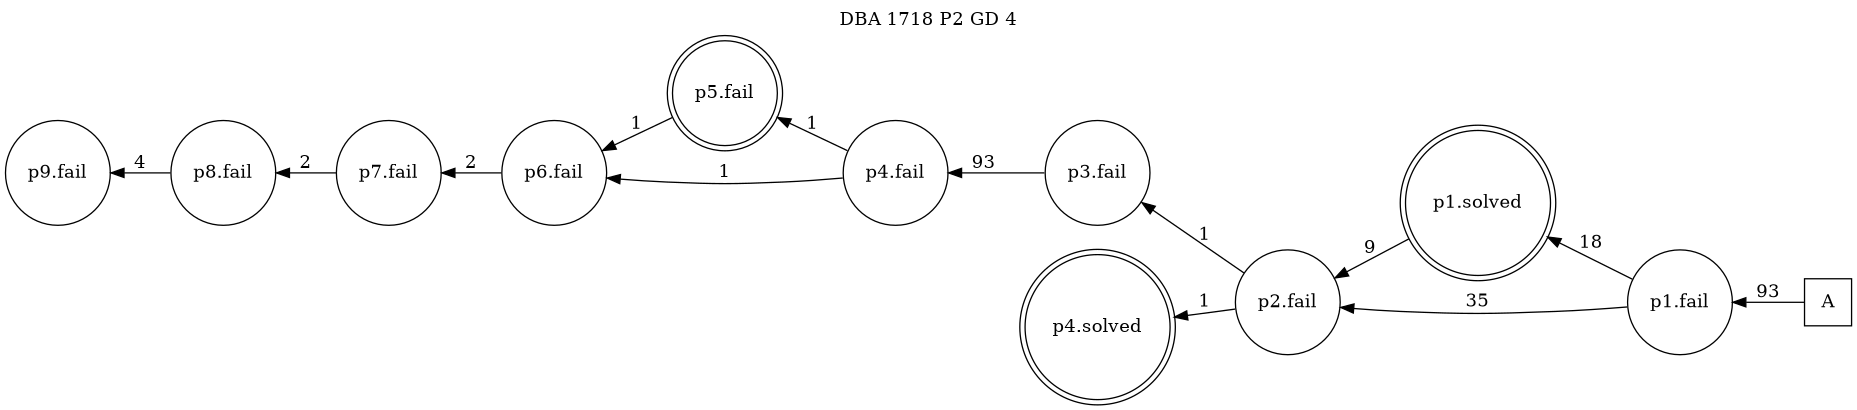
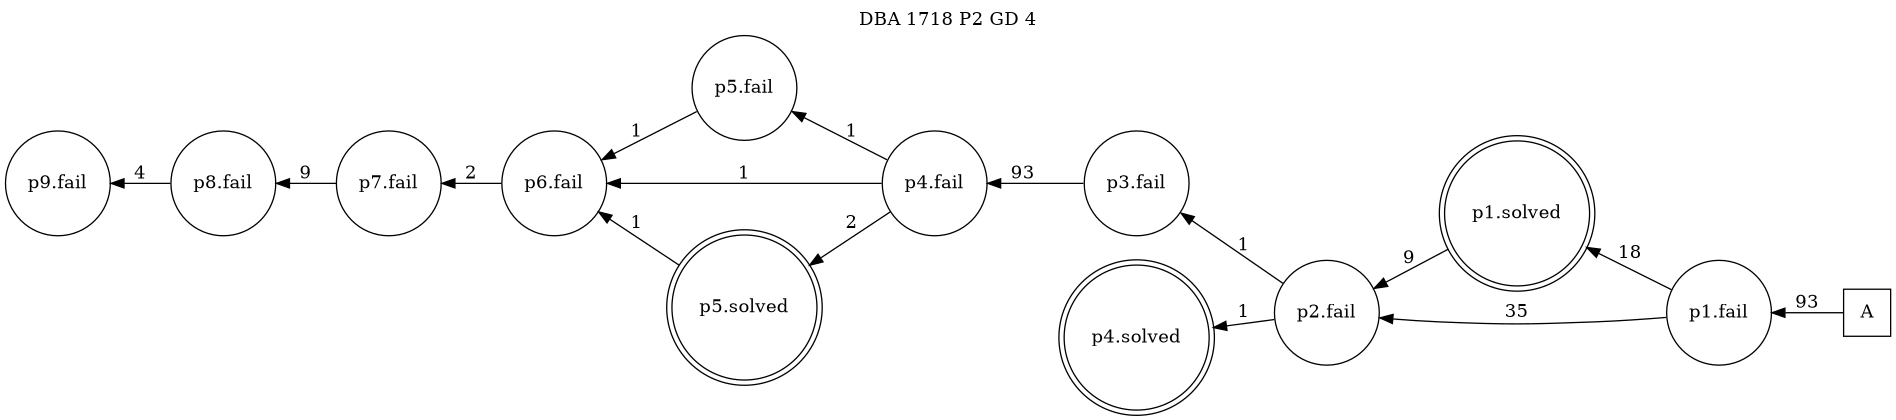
(725, 93) -> (744, 88)
(306, 163) -> (306, 174)
none -> (744, 308)
